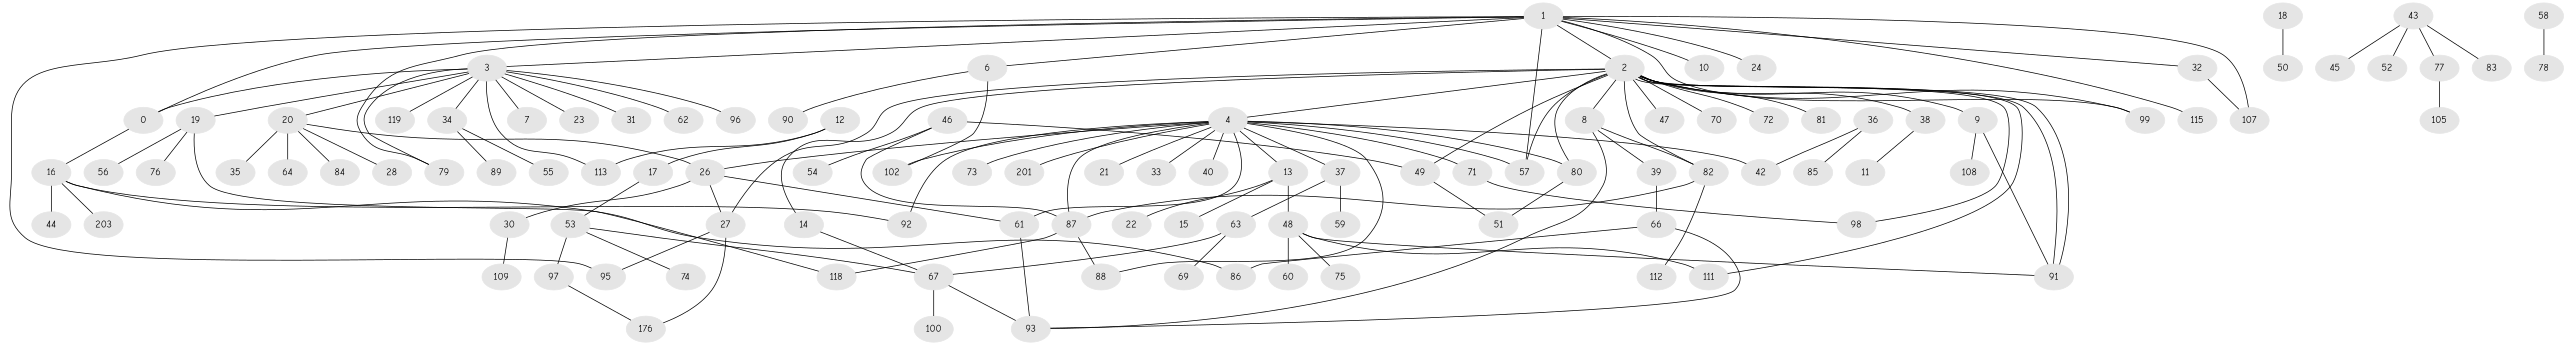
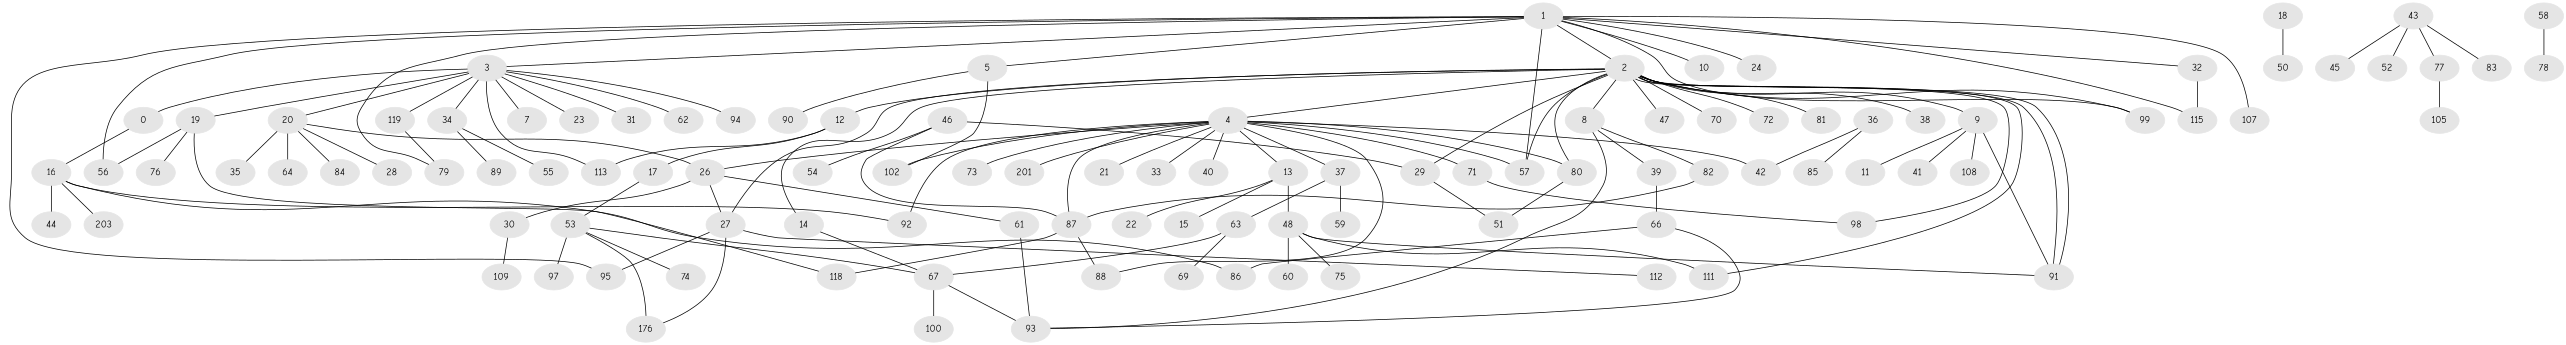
(561, 39) -> (416, 39)
(987, 68) -> (987, 68)
(2223, 94) -> (2197, 94)
(373, 102) -> (420, 146)
(736, 120) -> (736, 120)
(1642, 136) -> (1229, 77)
(1895, 147) -> (1922, 146)
(1420, 173) -> (1420, 173)
none -> (1918, 173)
(1105, 207) -> none
(1688, 227) -> (1100, 252)
(600, 303) -> (630, 261)
